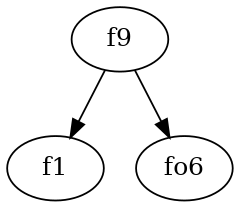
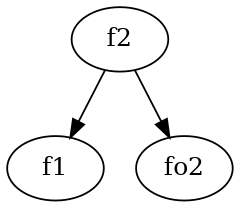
(120, 39) -> (120, 39)
(184, 168) -> (184, 168)
